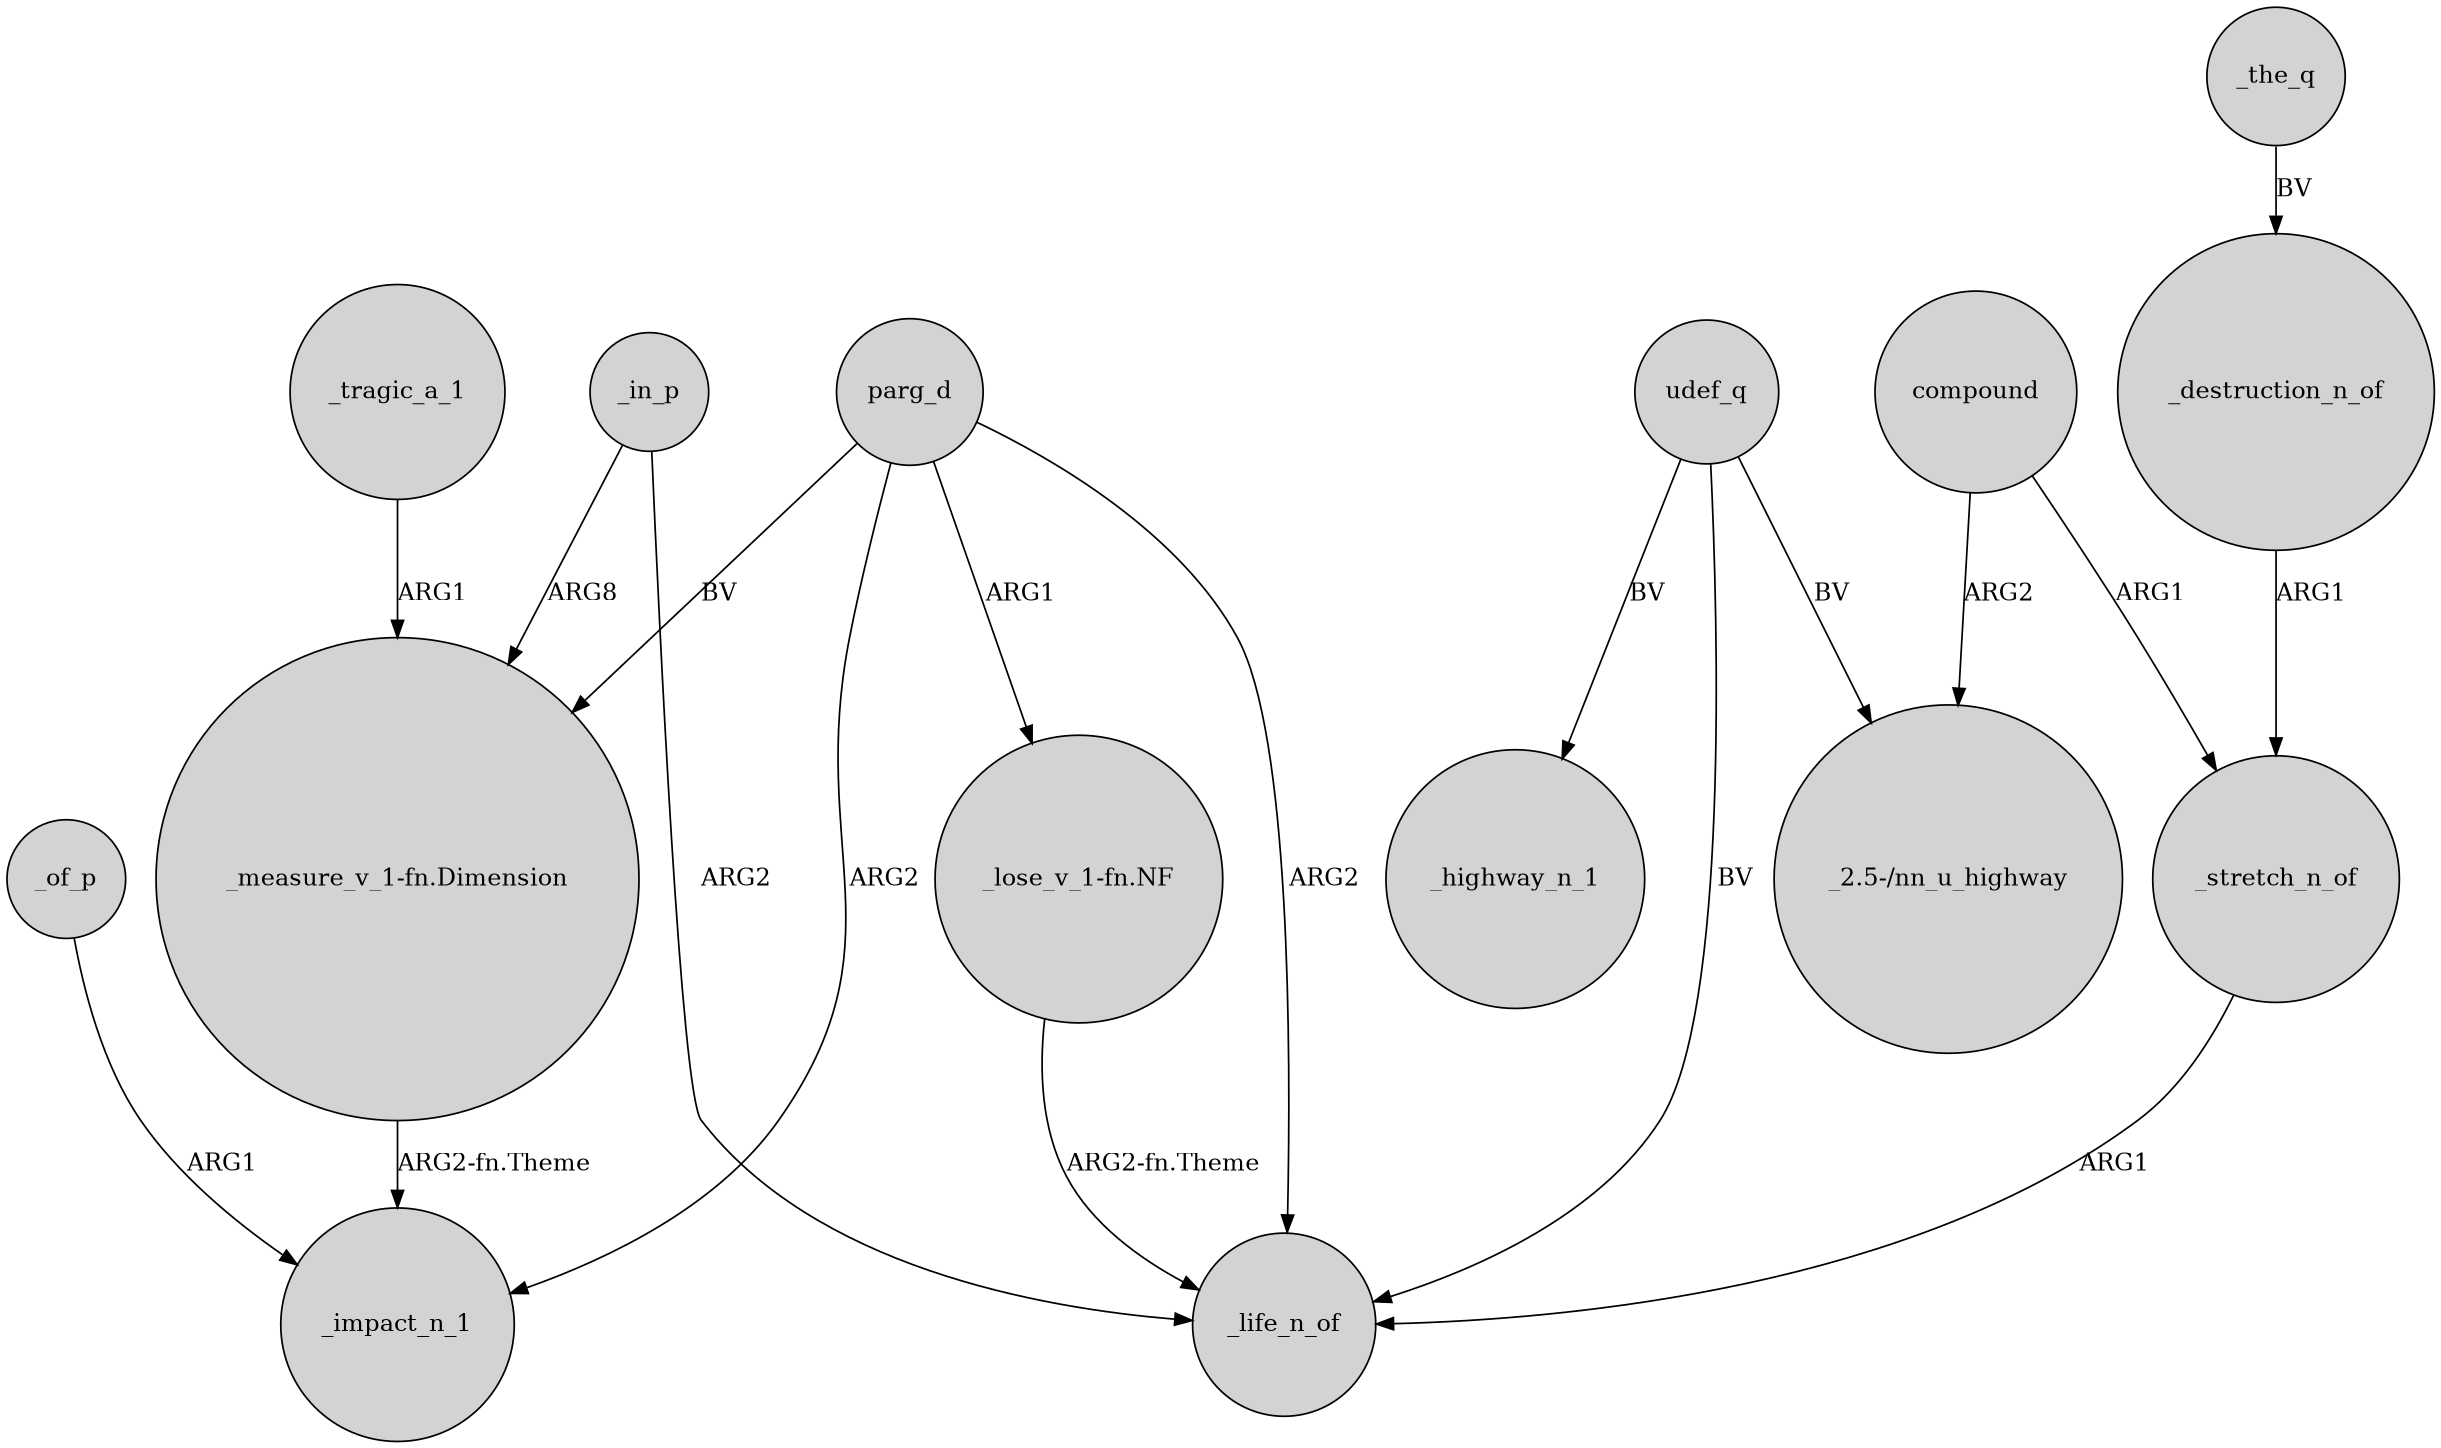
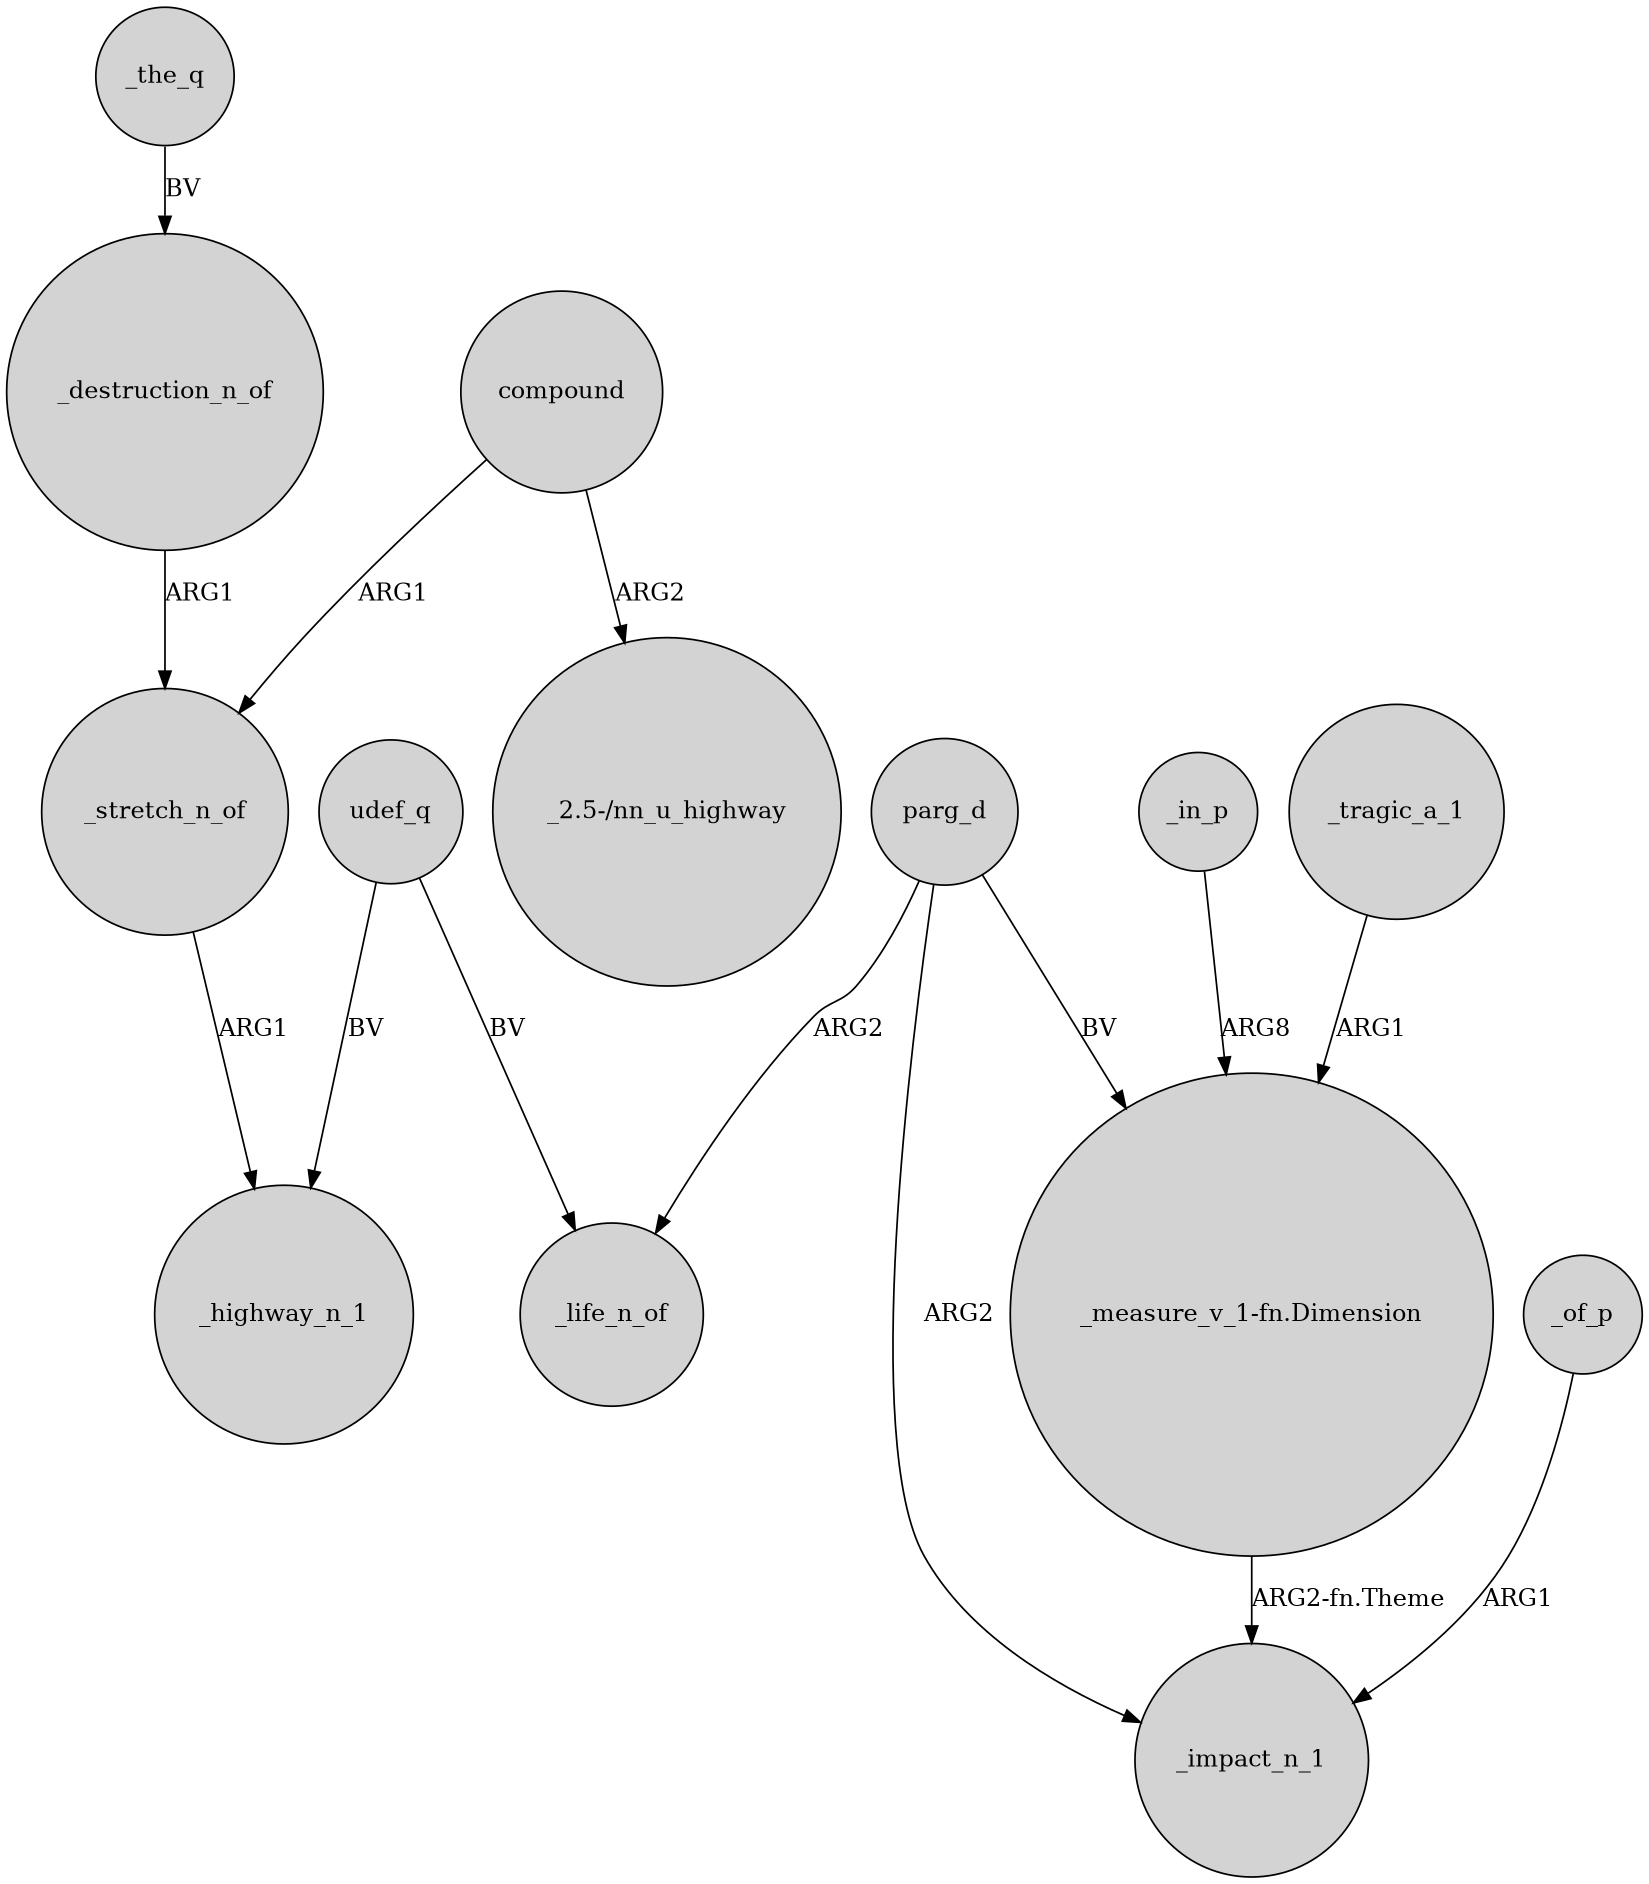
(1801, 582) -> none
(1079, 879) -> none
(689, 1050) -> none
(1858, 1254) -> (222, 1052)
